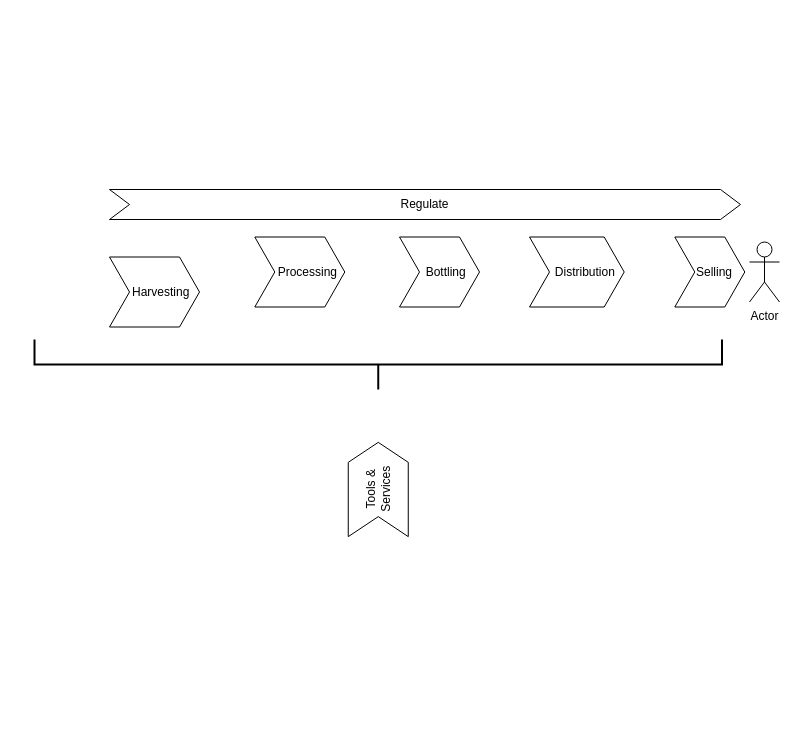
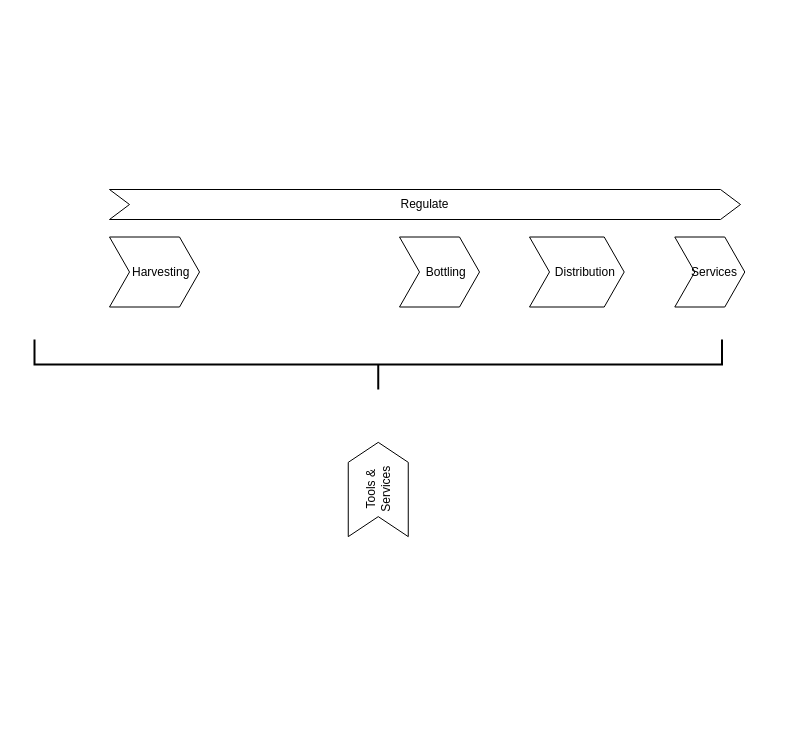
(300, 272) -> none
(765, 272) -> none
(710, 273) -> (710, 273)
(155, 292) -> (155, 272)
